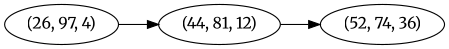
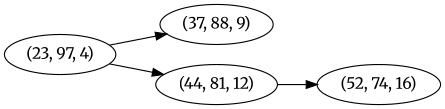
(62, 24) -> (60, 55)
none -> (217, 24)
(382, 24) -> (379, 85)
